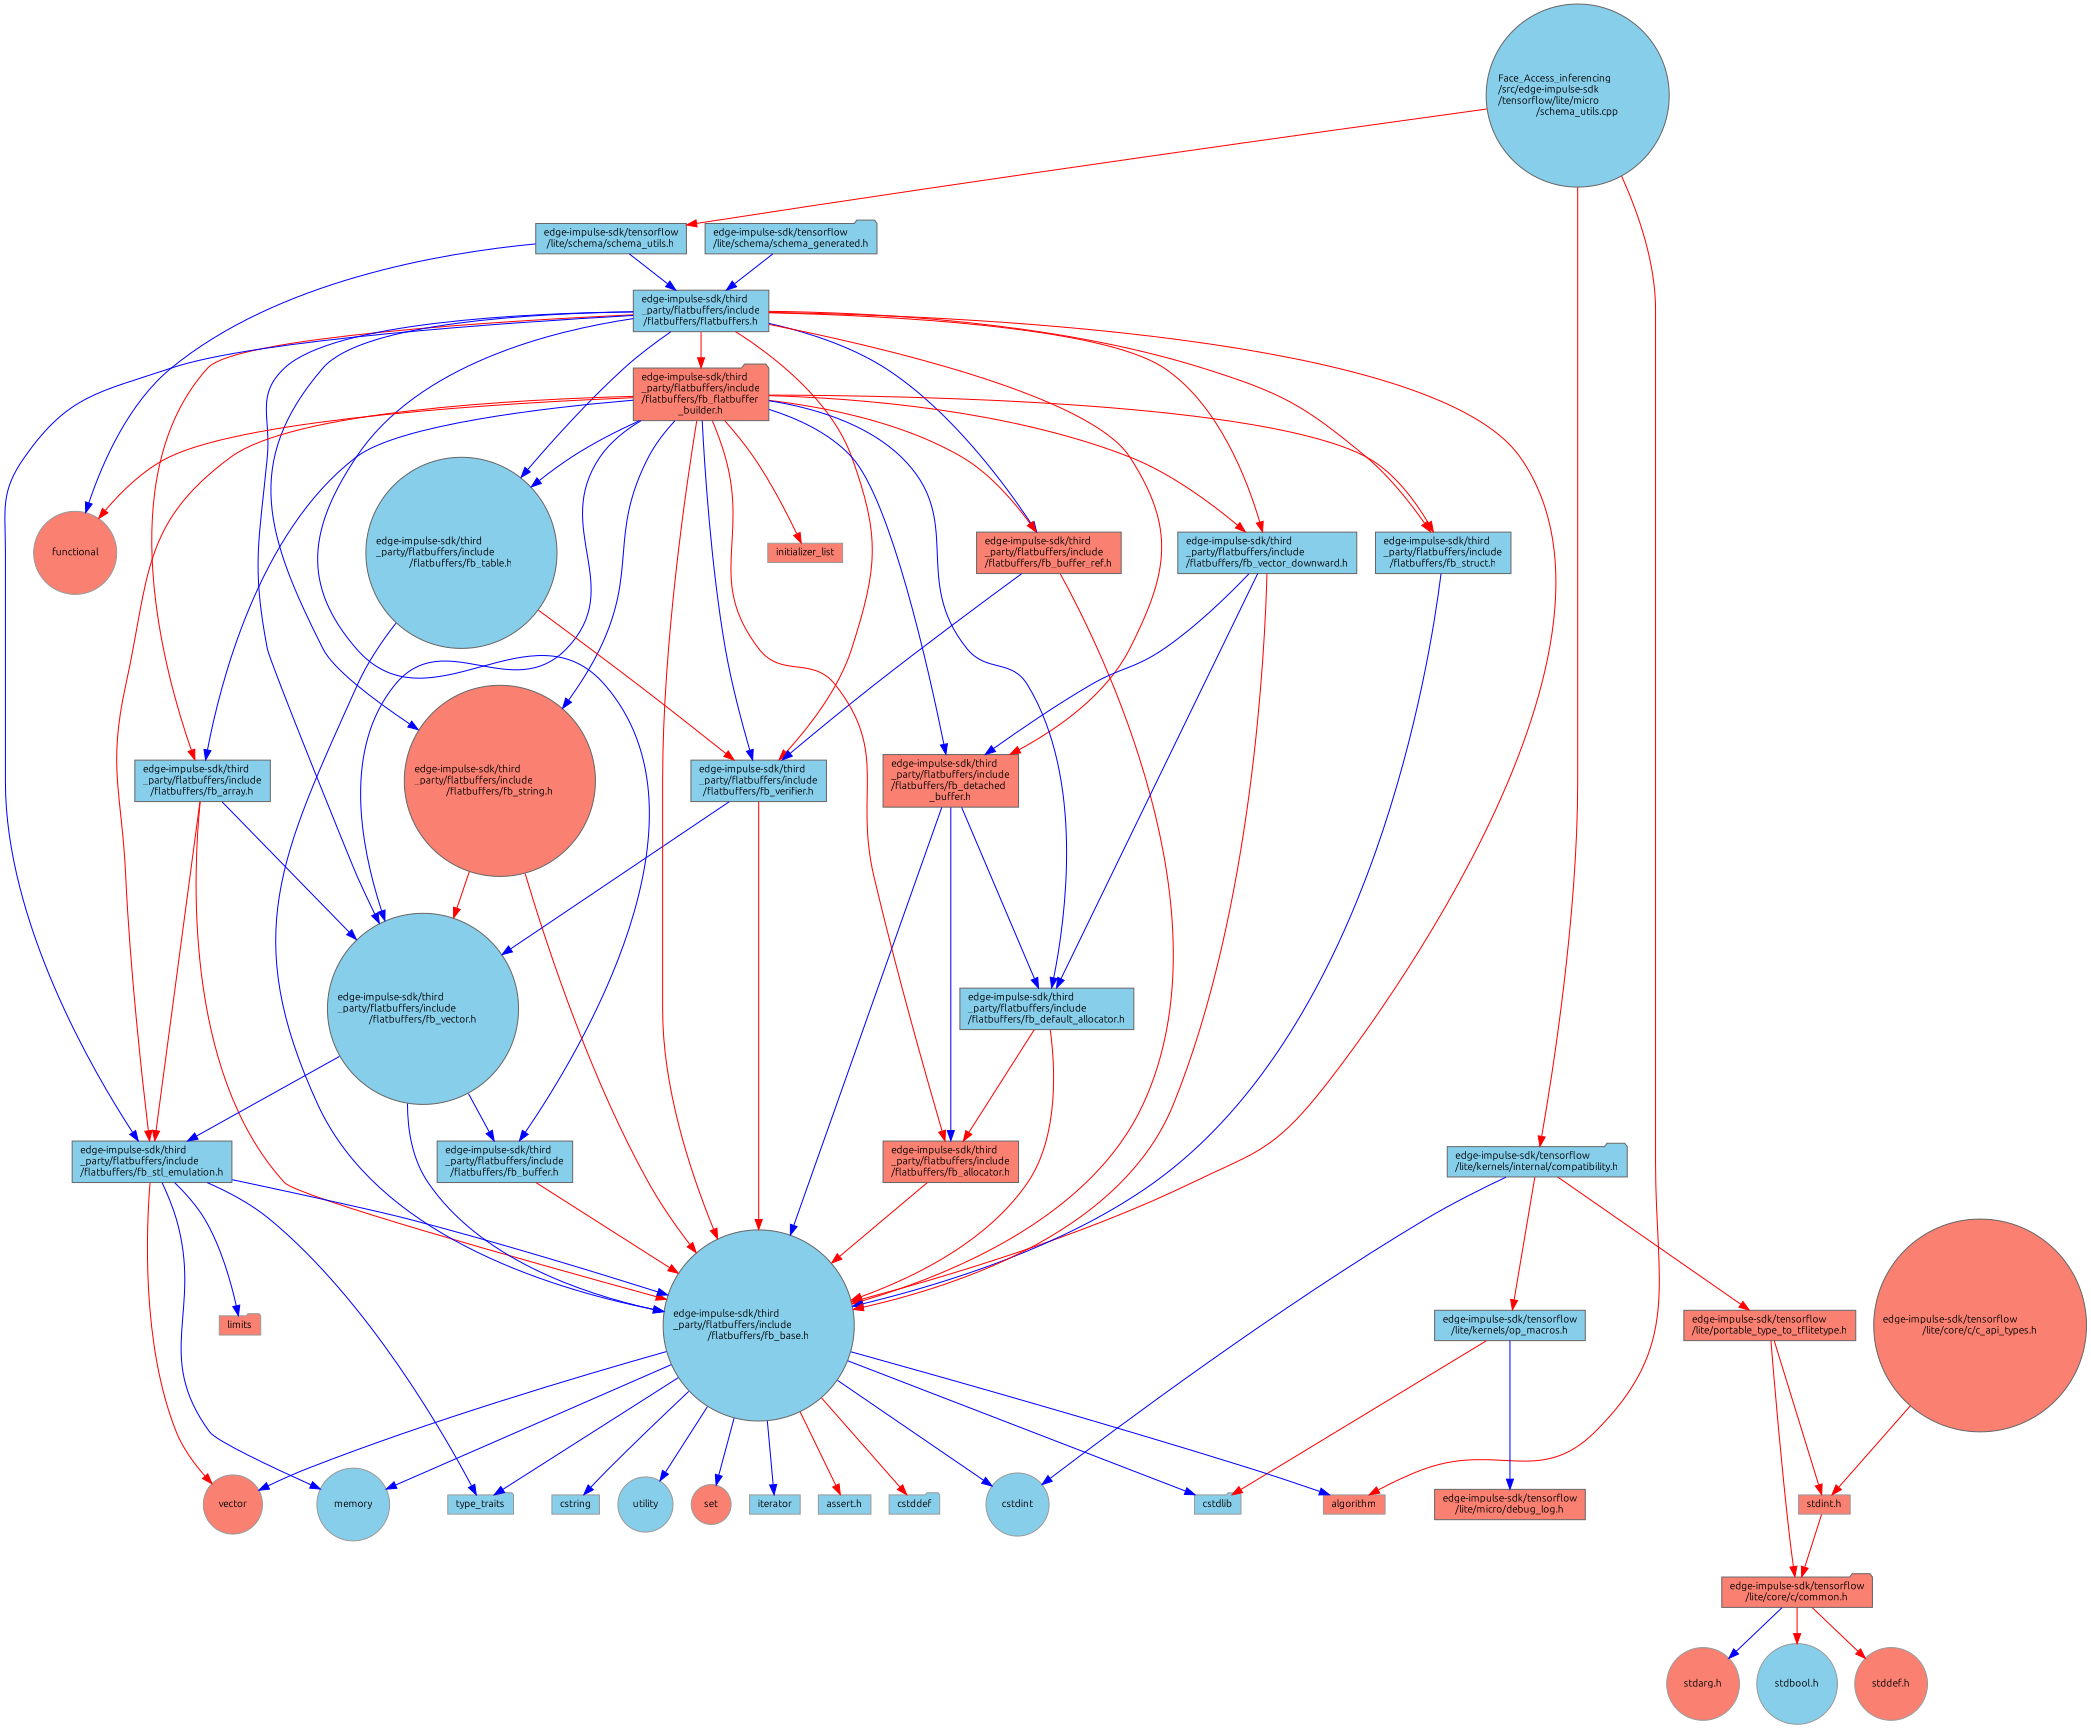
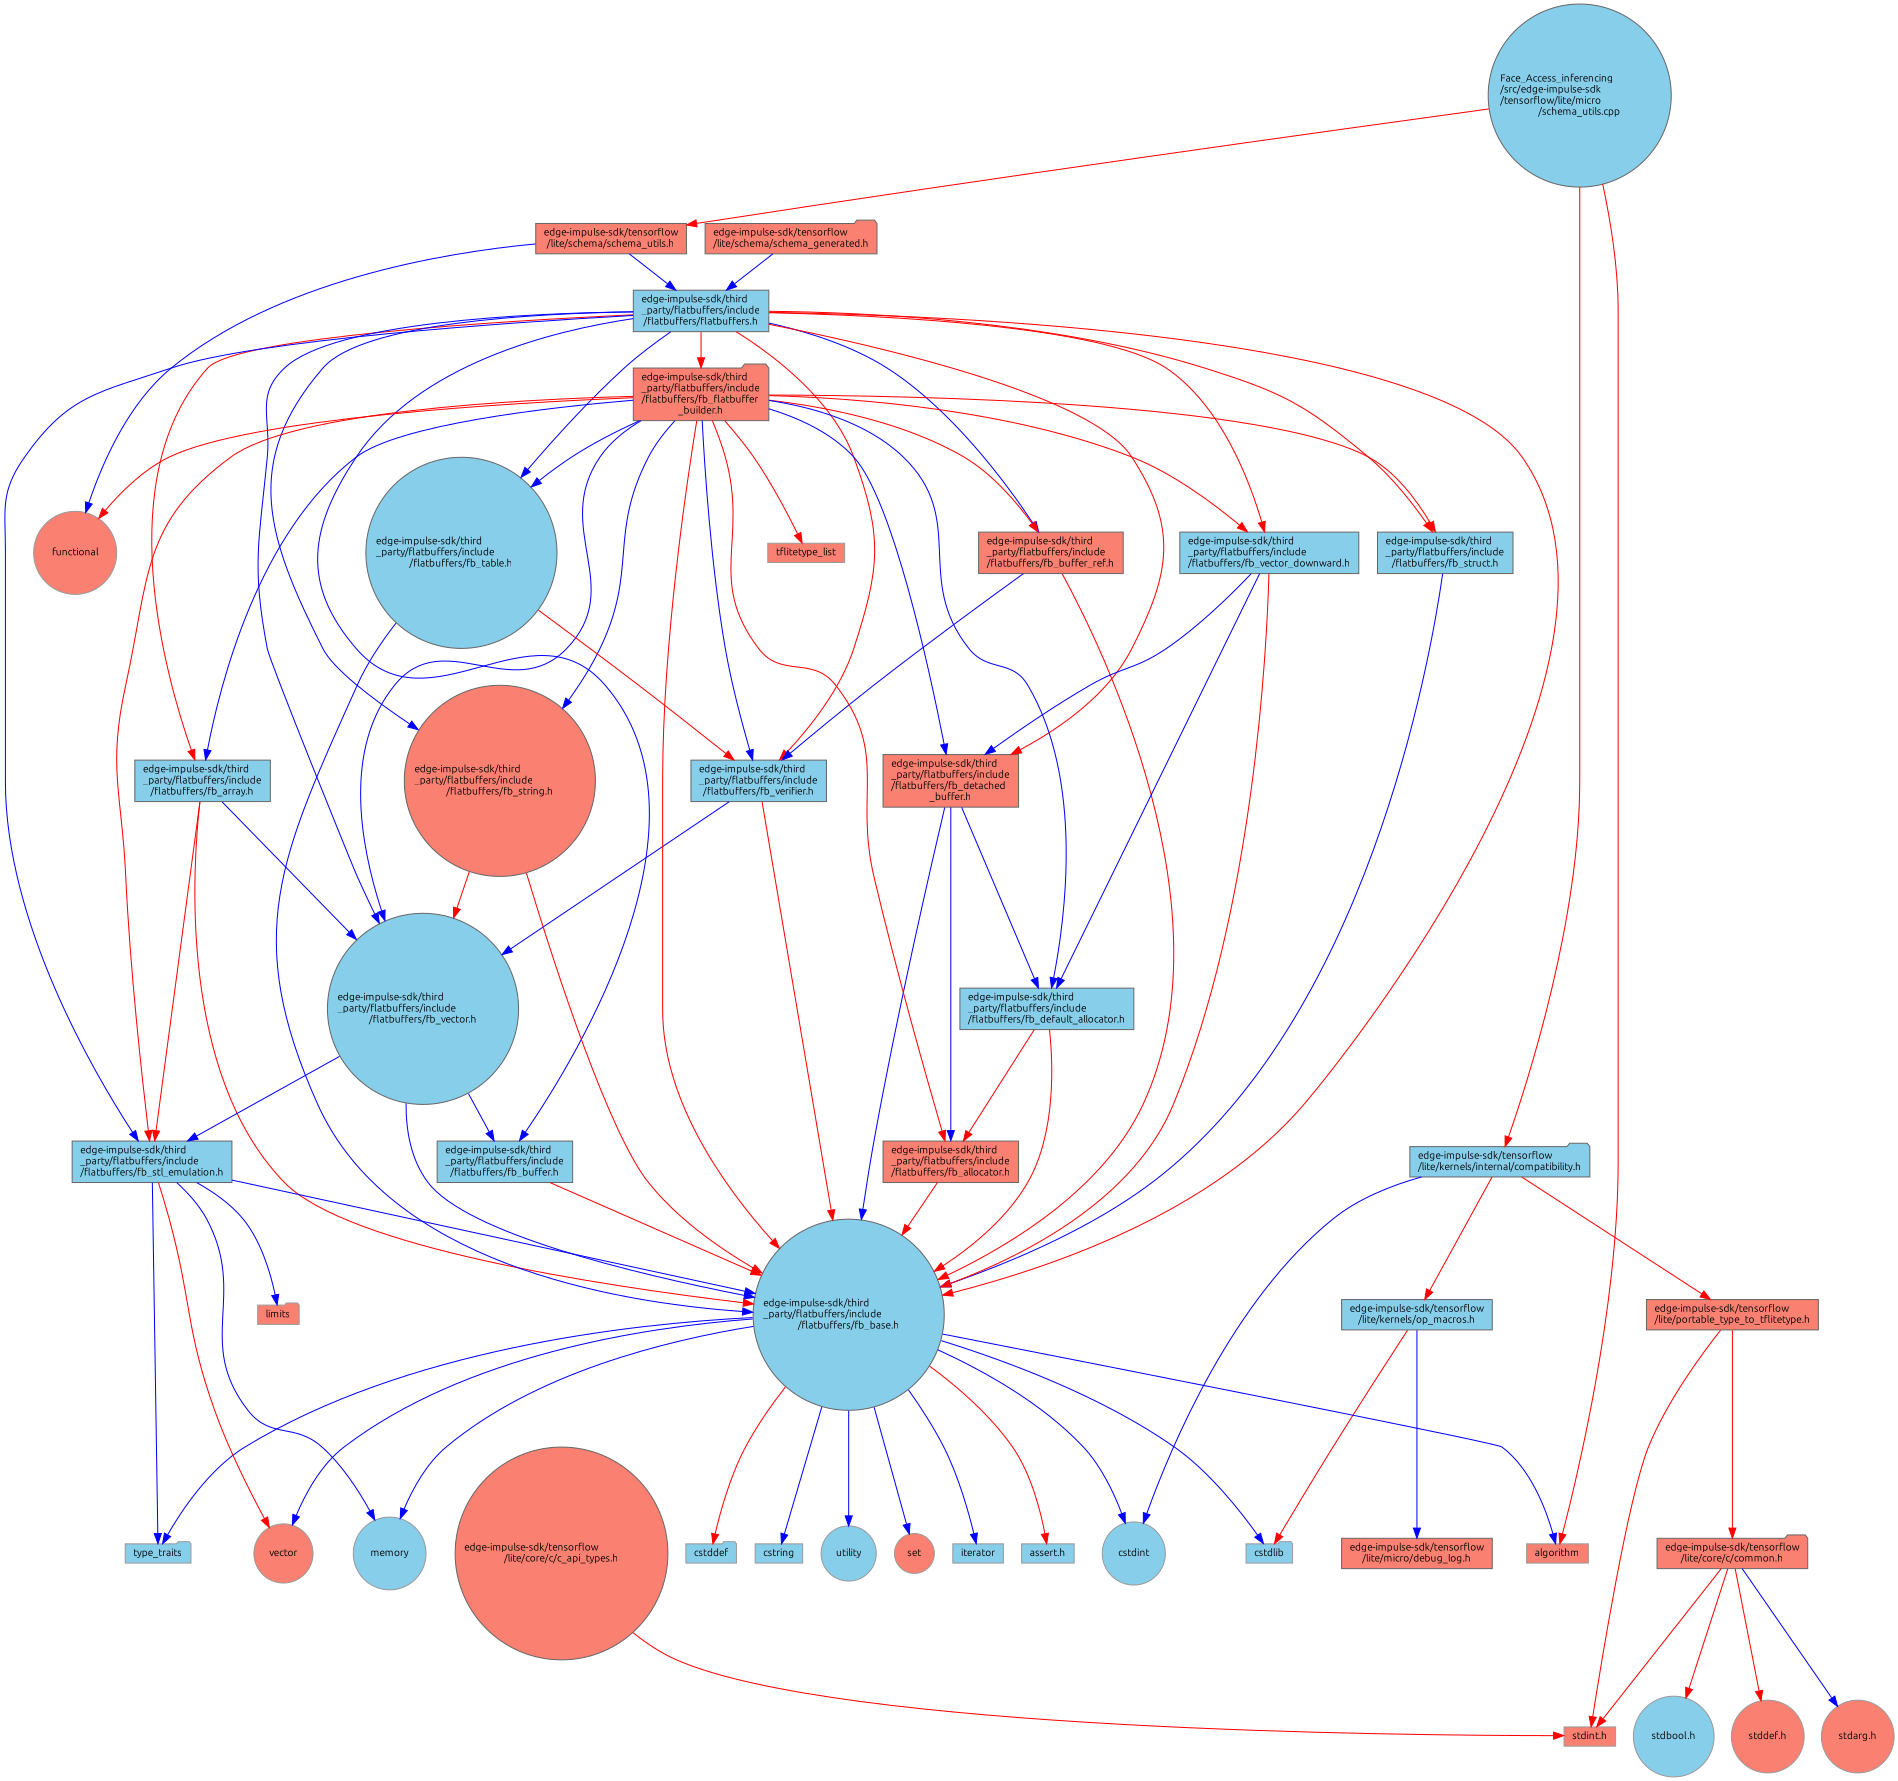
(611, 239) -> (611, 239)
(791, 239) -> (791, 239)
(805, 553) -> (806, 553)
(1813, 1541) -> (1662, 1644)
